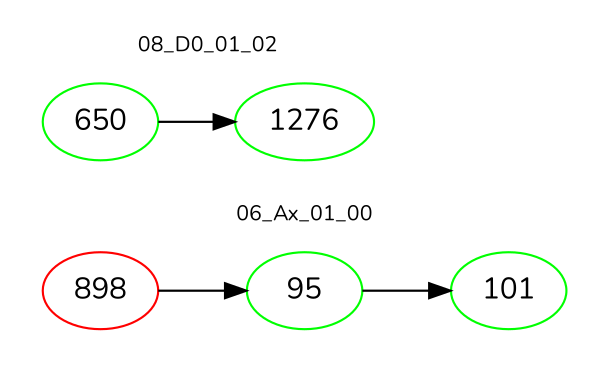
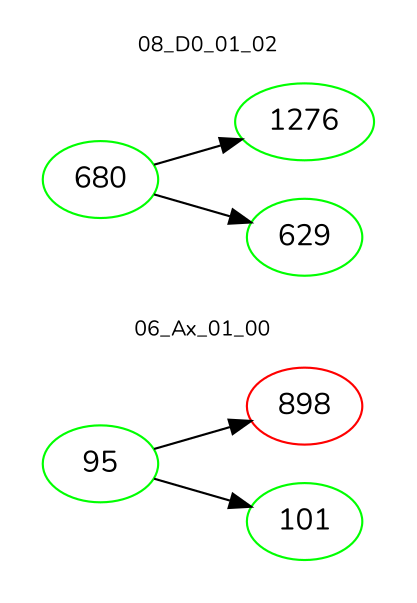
(100, 122) -> (100, 180)
none -> (305, 237)
(192, 291) -> (192, 438)
